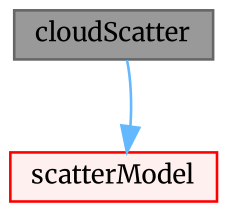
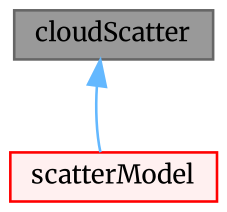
(131, 93) -> (97, 119)
